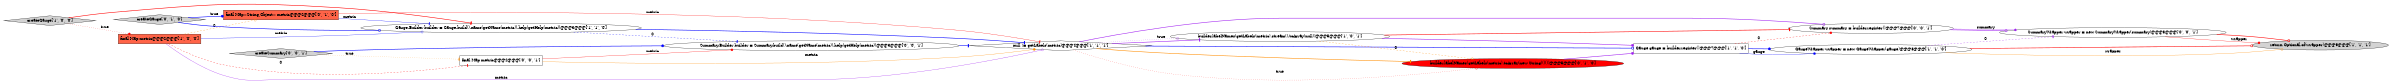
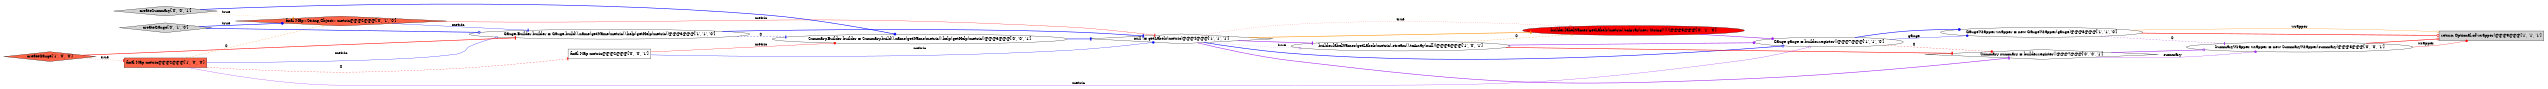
(281, 15) -> (341, 21)
(1450, 18) -> (1602, 83)
(50, 21) -> (50, 57)
(1871, 28) -> (2042, 54)
(98, 29) -> (102, 59)
(2320, 45) -> (2491, 36)
(1691, 48) -> (1829, 42)
(389, 57) -> (245, 16)
(788, 63) -> (902, 56)
(600, 80) -> (999, 85)
